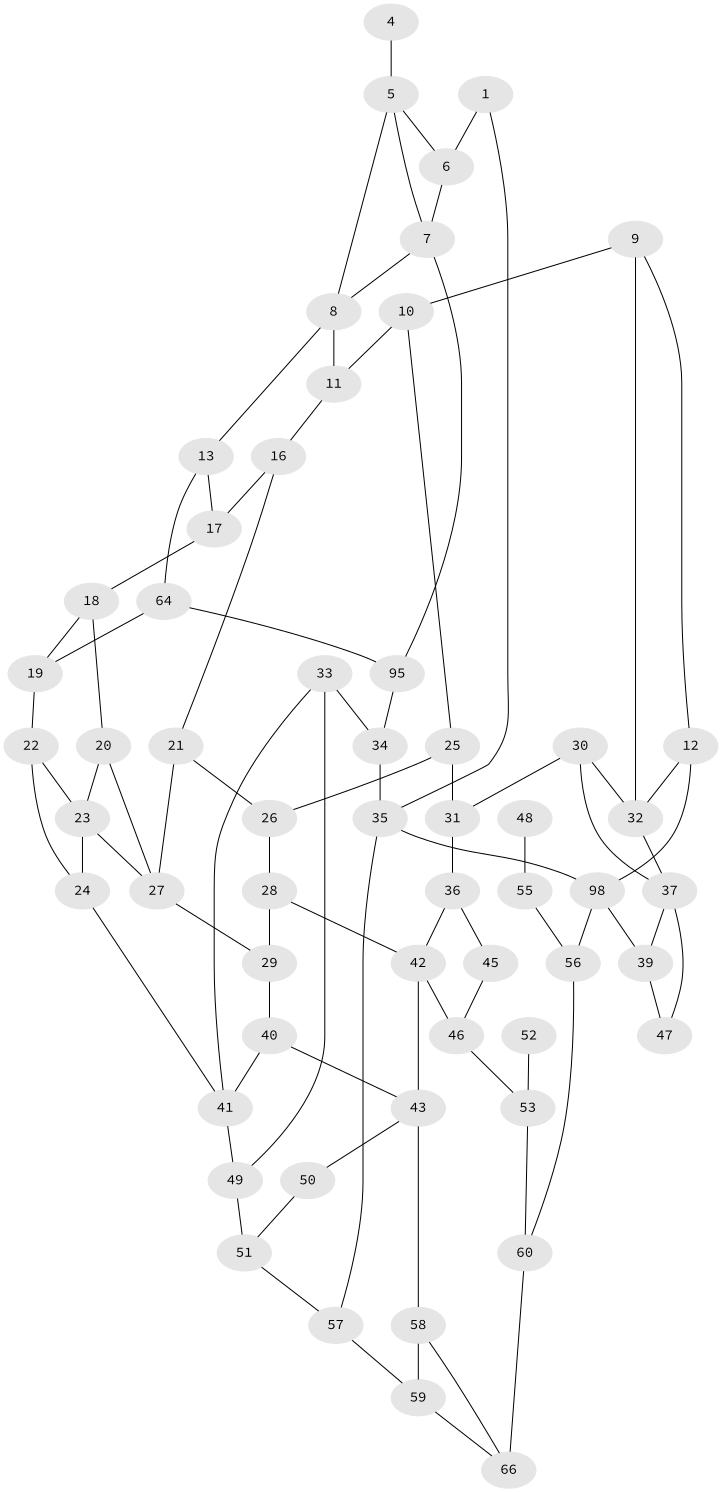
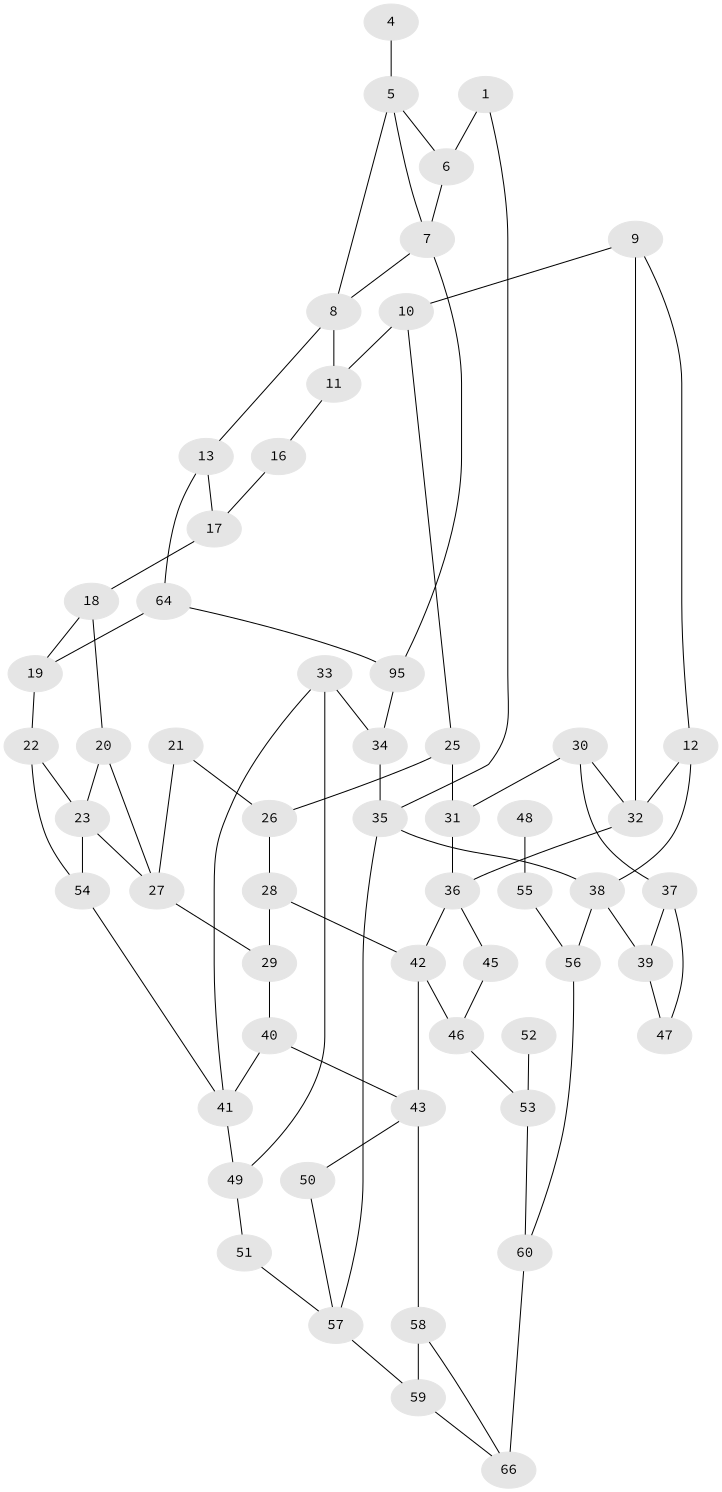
(231, 602) -> none
(651, 851) -> (542, 852)
(82, 891) -> (82, 891)
(597, 891) -> (597, 891)
(276, 1217) -> (322, 1253)
